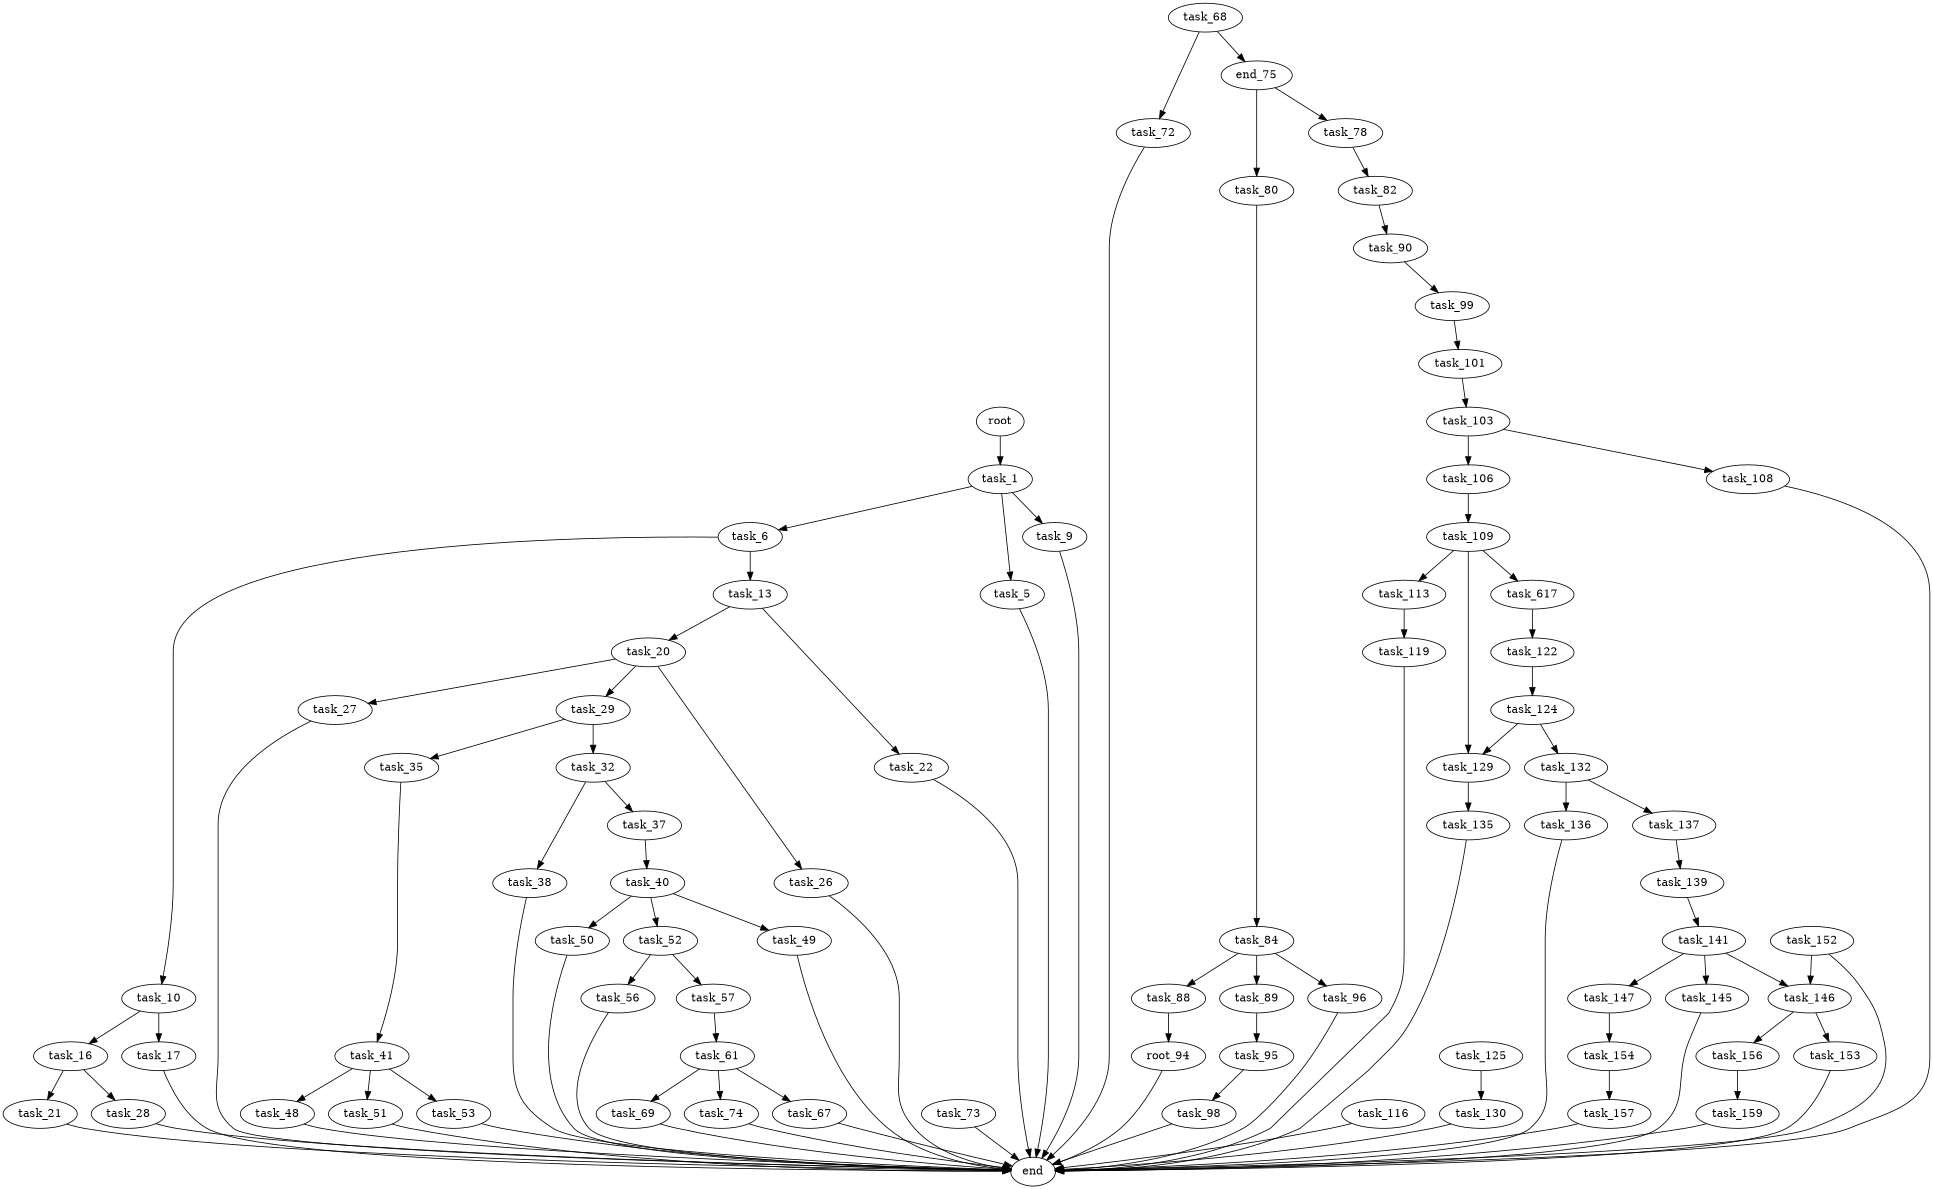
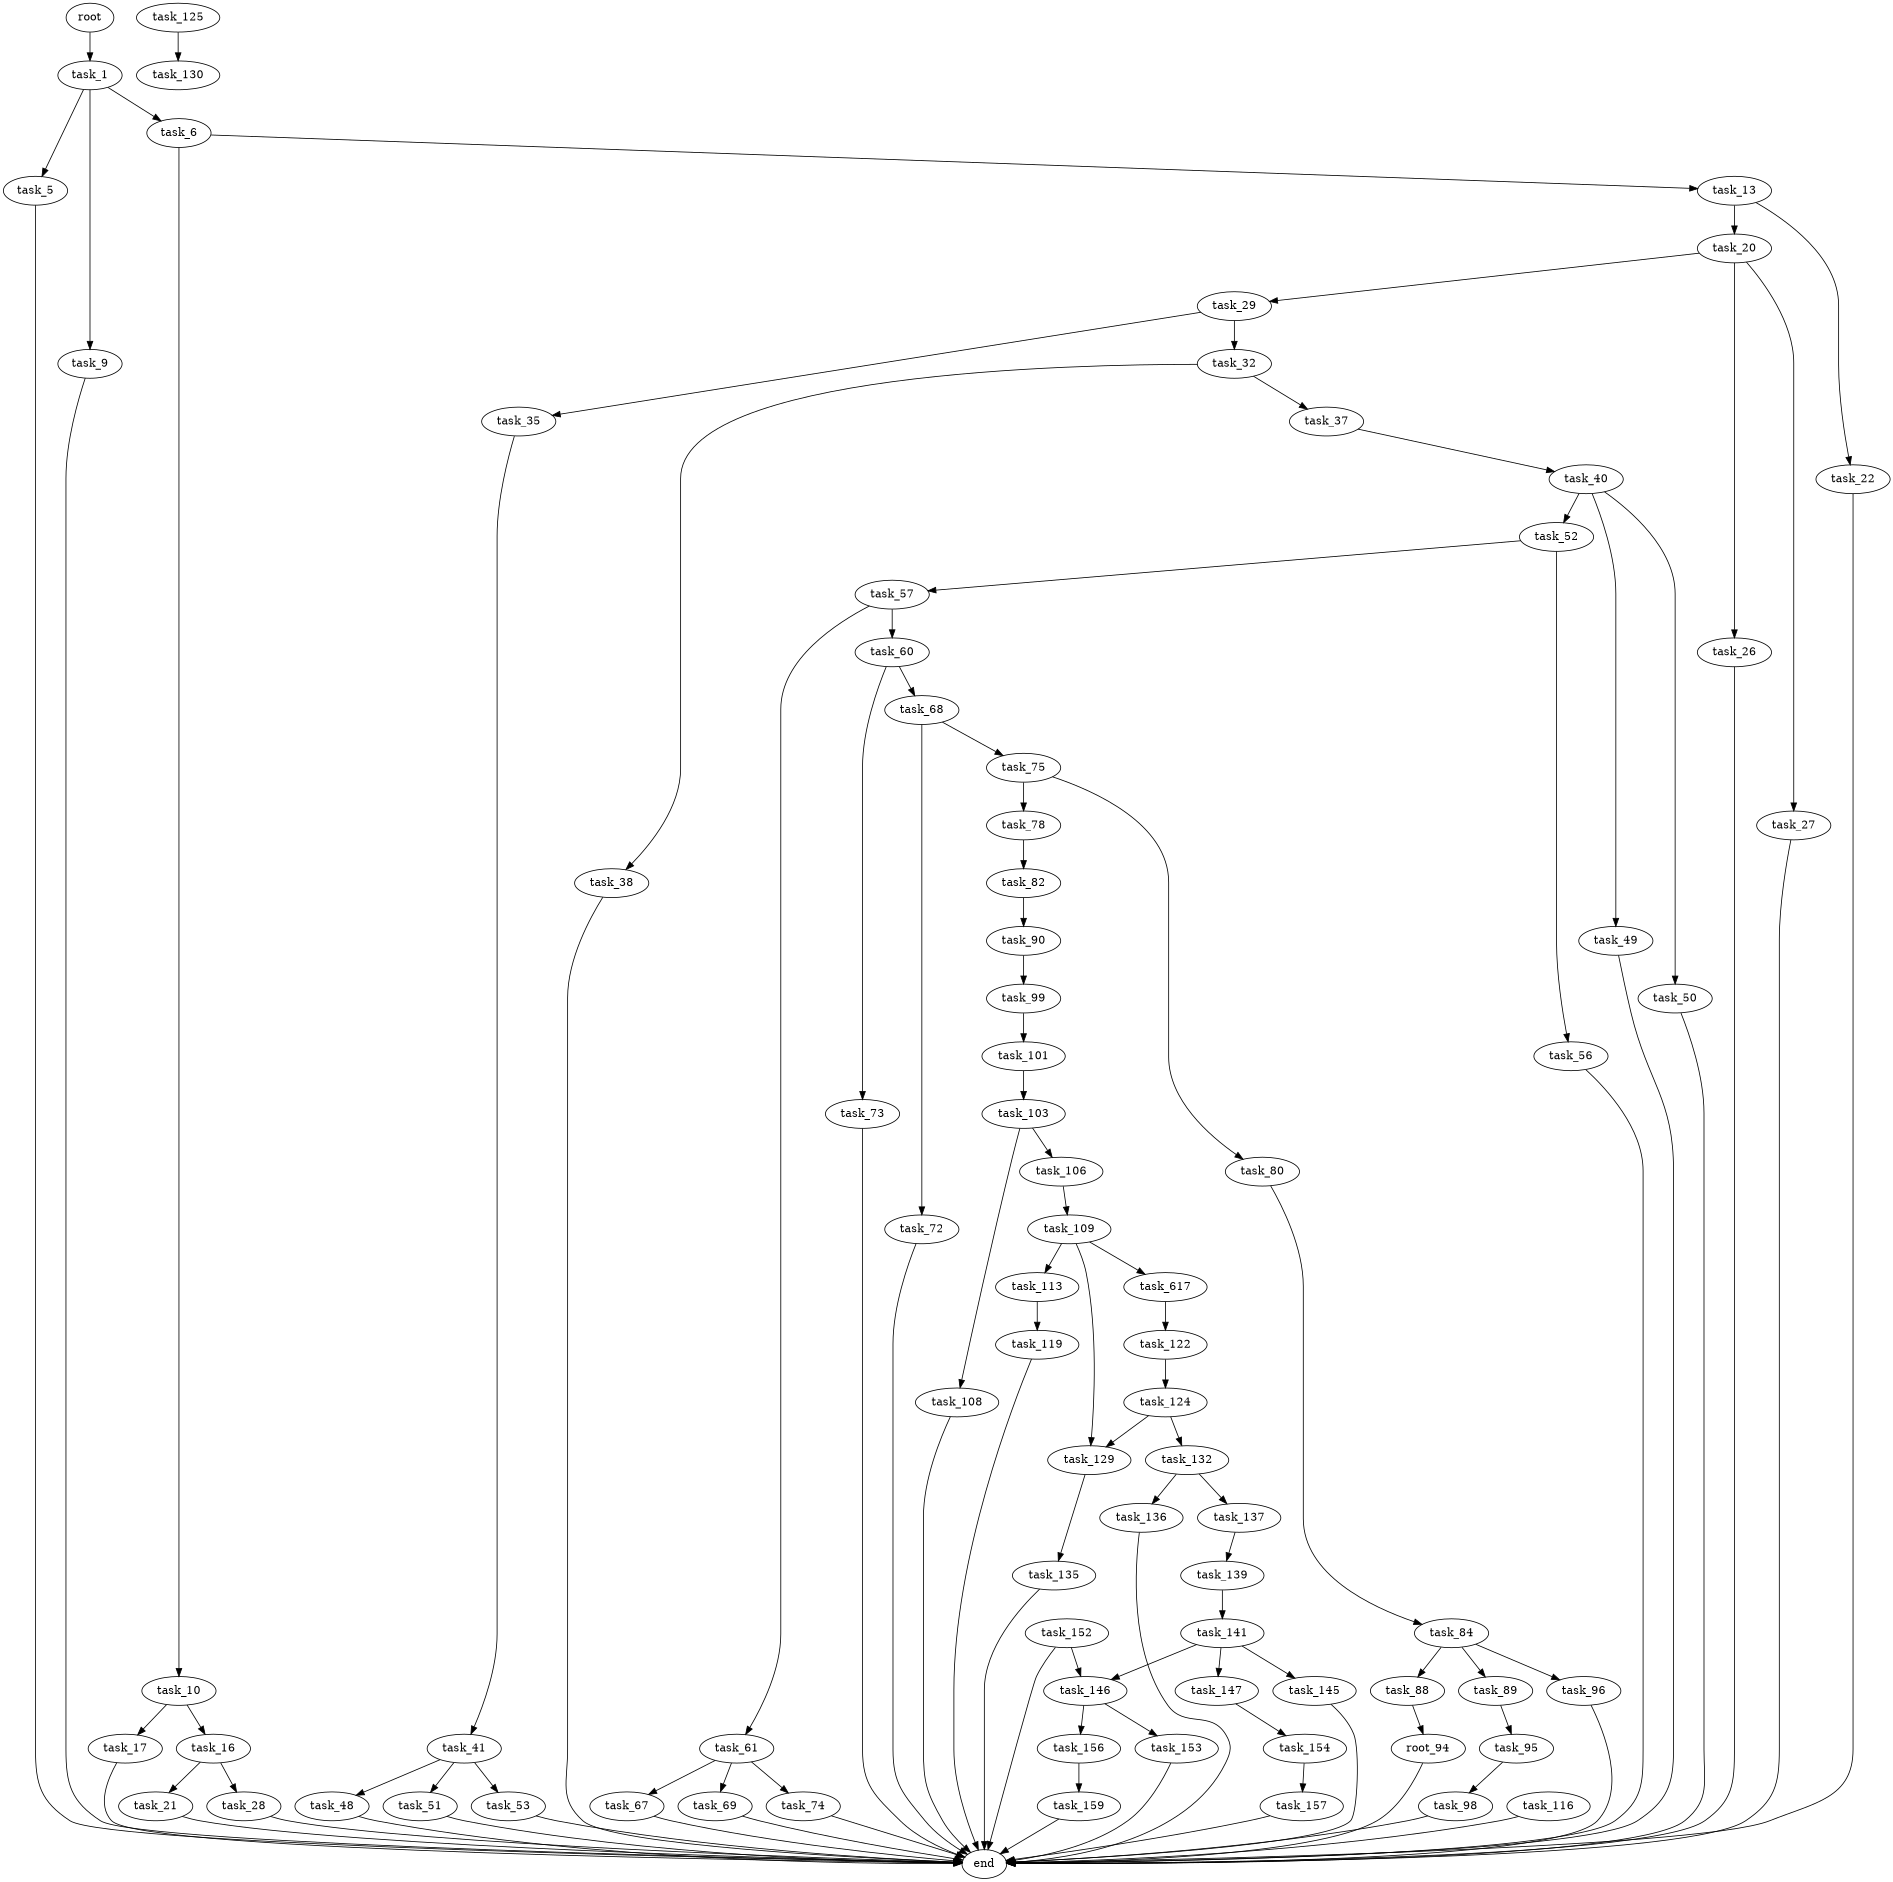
(1257, 75) -> (1024, 768)
none -> (892, 652)
(1258, 1153) -> none
